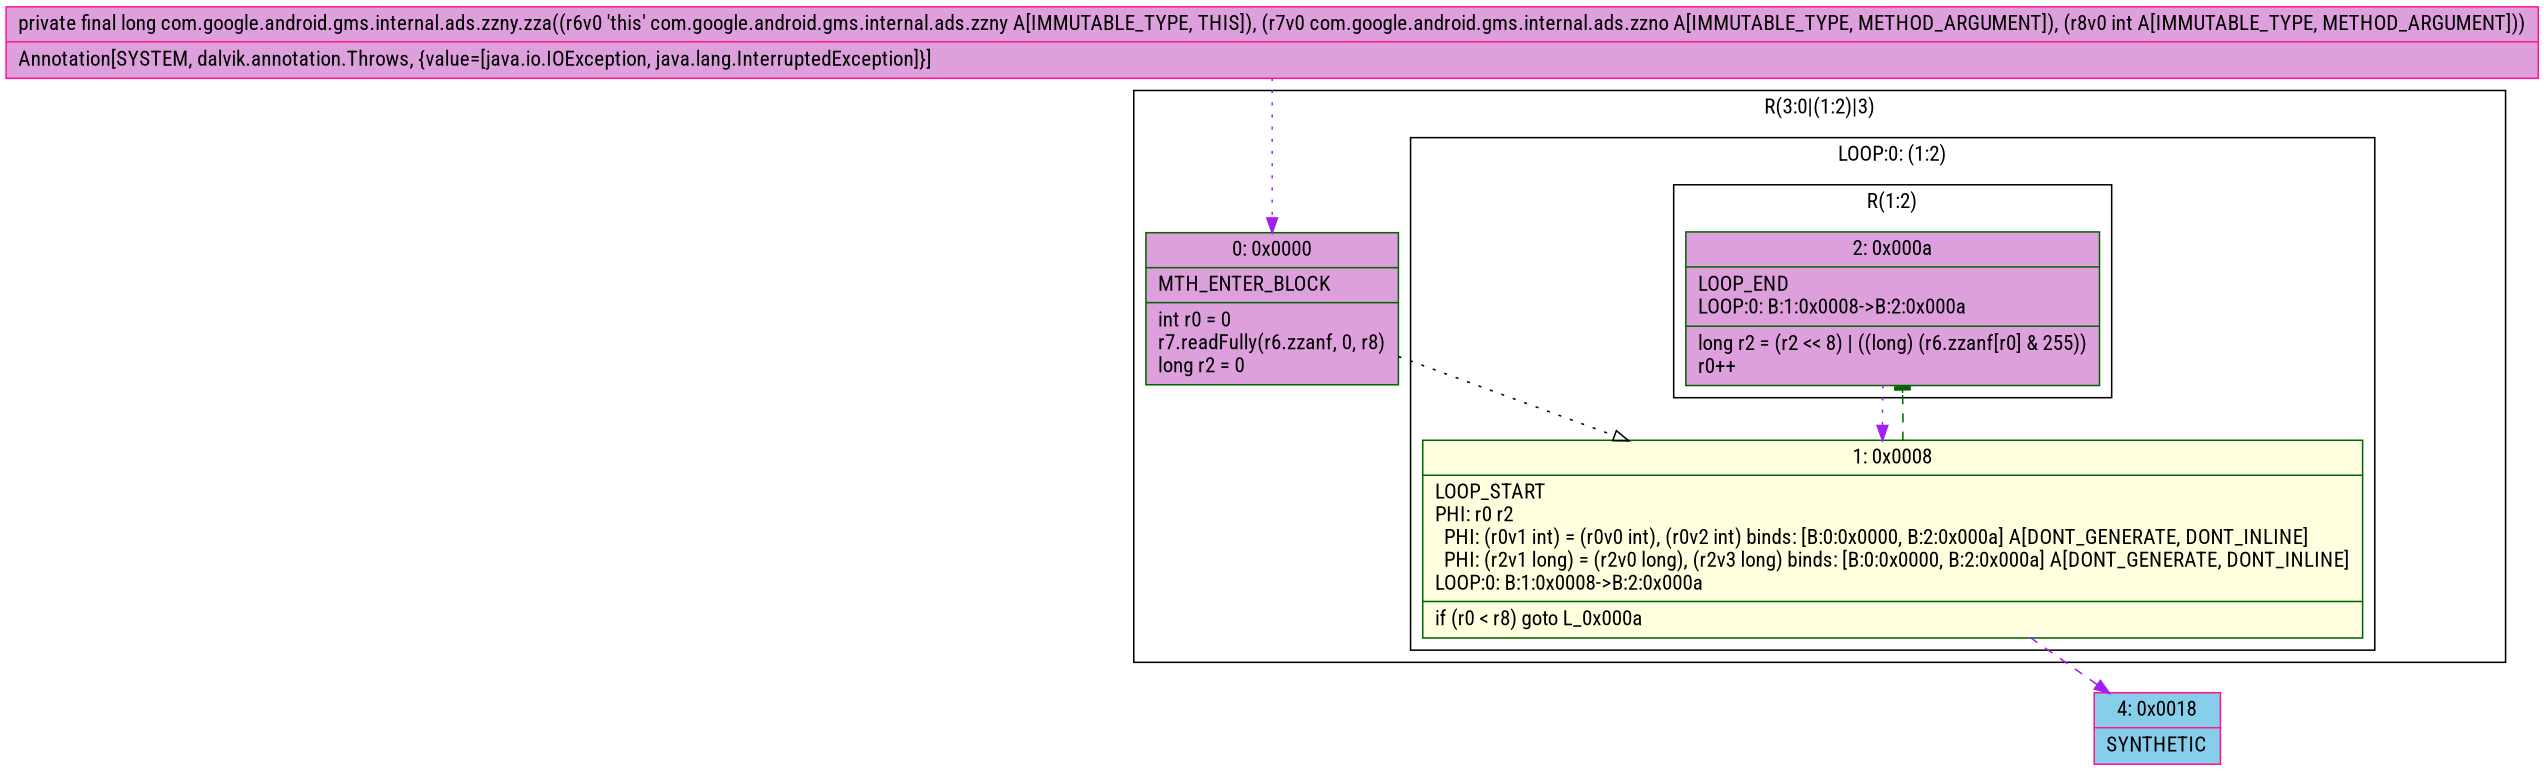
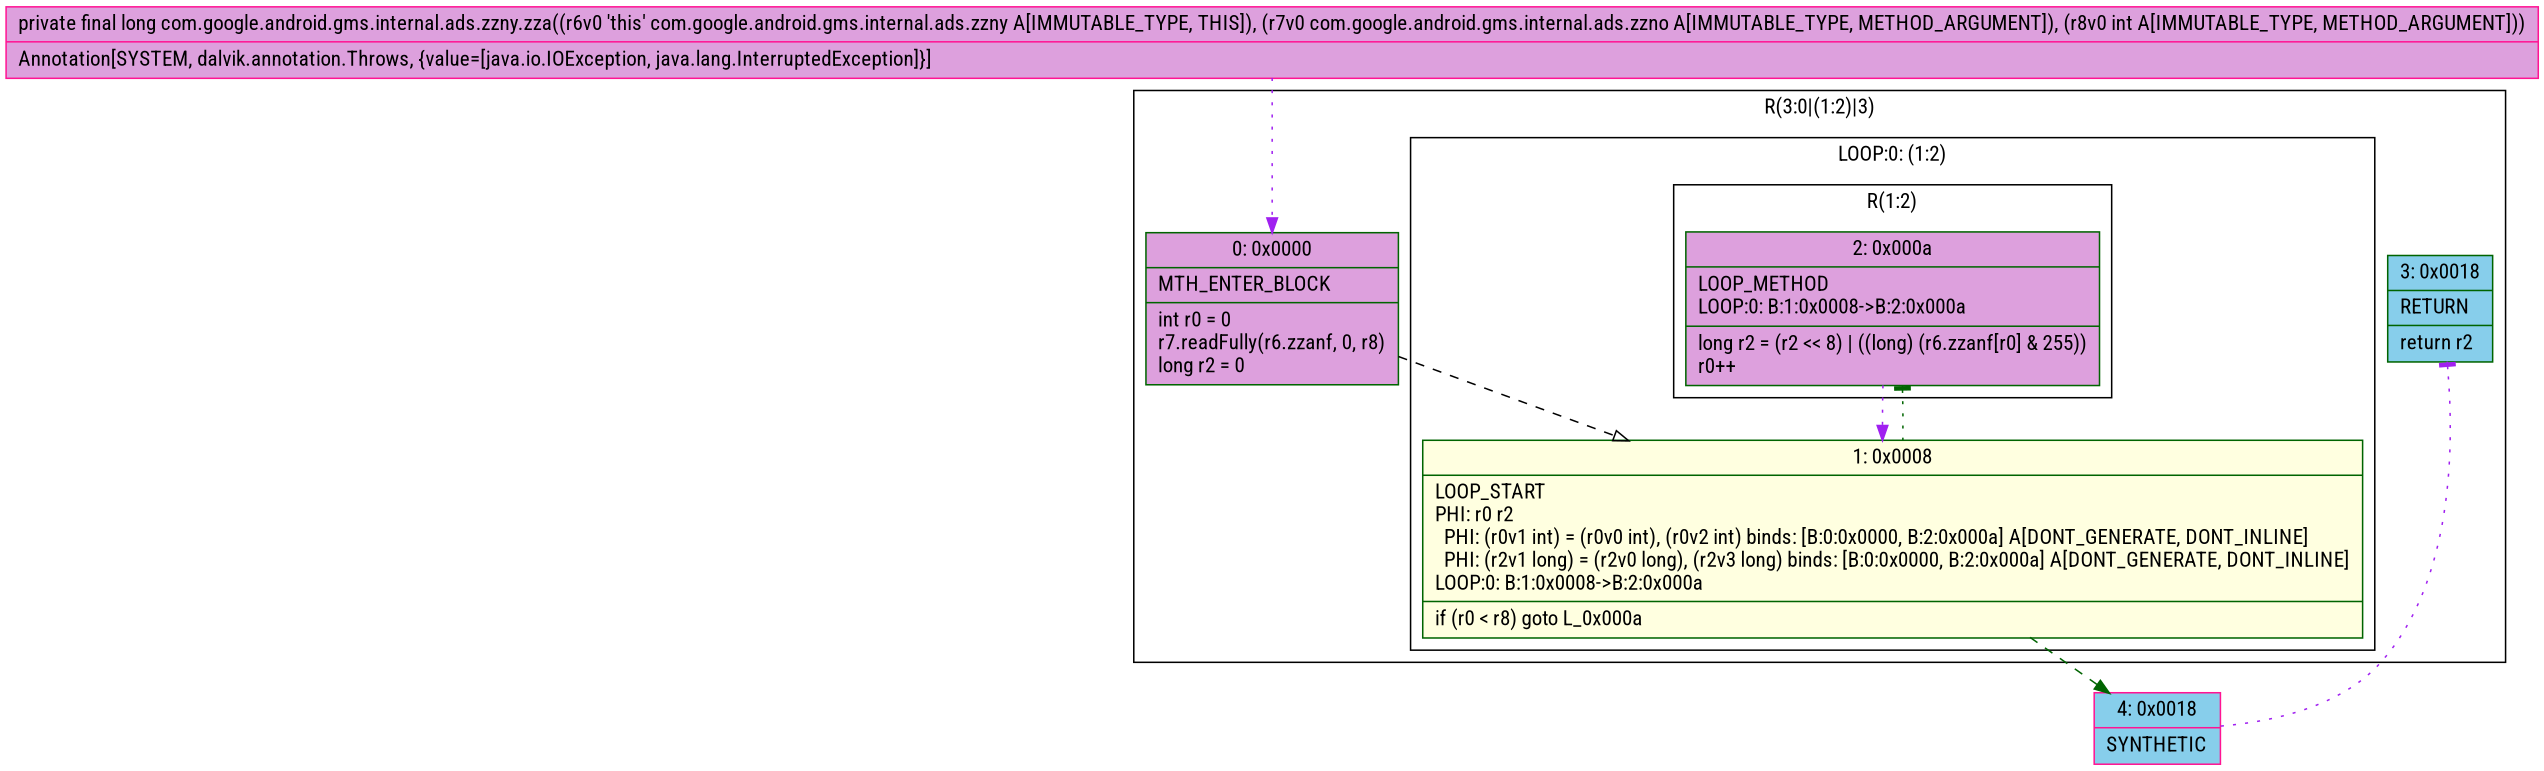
(1744, 284) -> (1764, 284)
none -> (2440, 309)
(1506, 396) -> (1506, 396)
(1903, 417) -> (1903, 417)
(2079, 672) -> (2079, 672)
